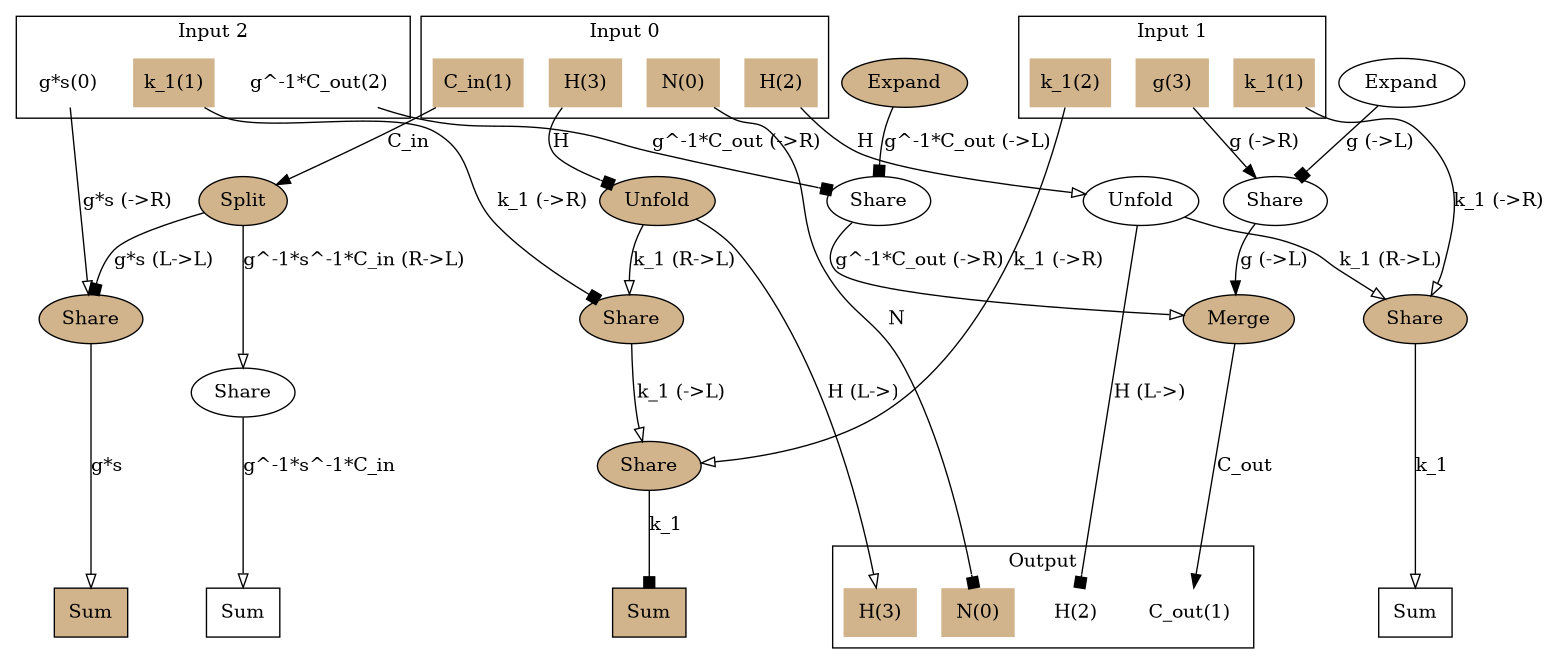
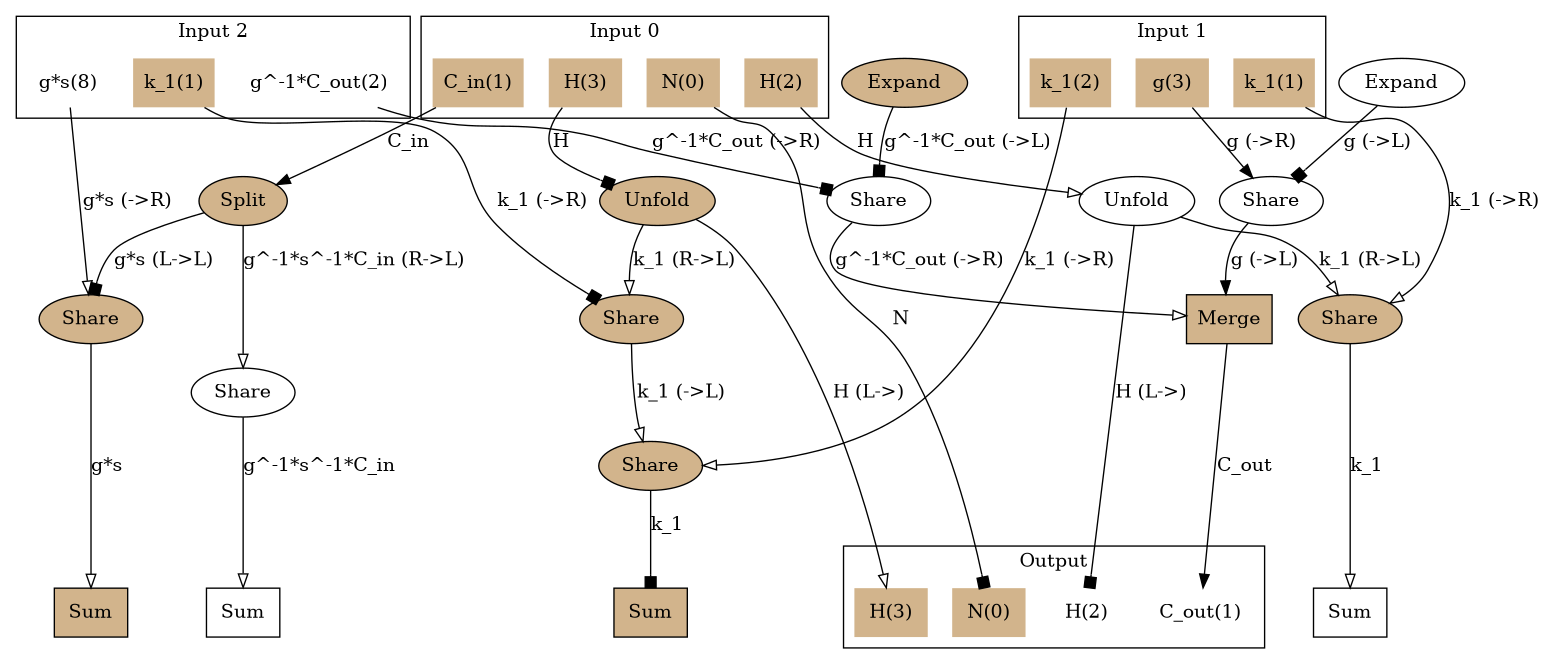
(68, 83) -> (68, 83)
(1239, 319) -> (1229, 319)
